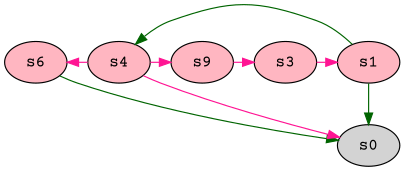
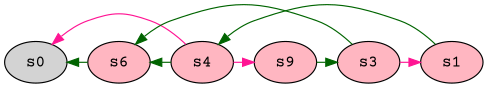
none -> (250, 5)
(83, 62) -> (166, 62)
(238, 62) -> (321, 62)
(369, 98) -> none
